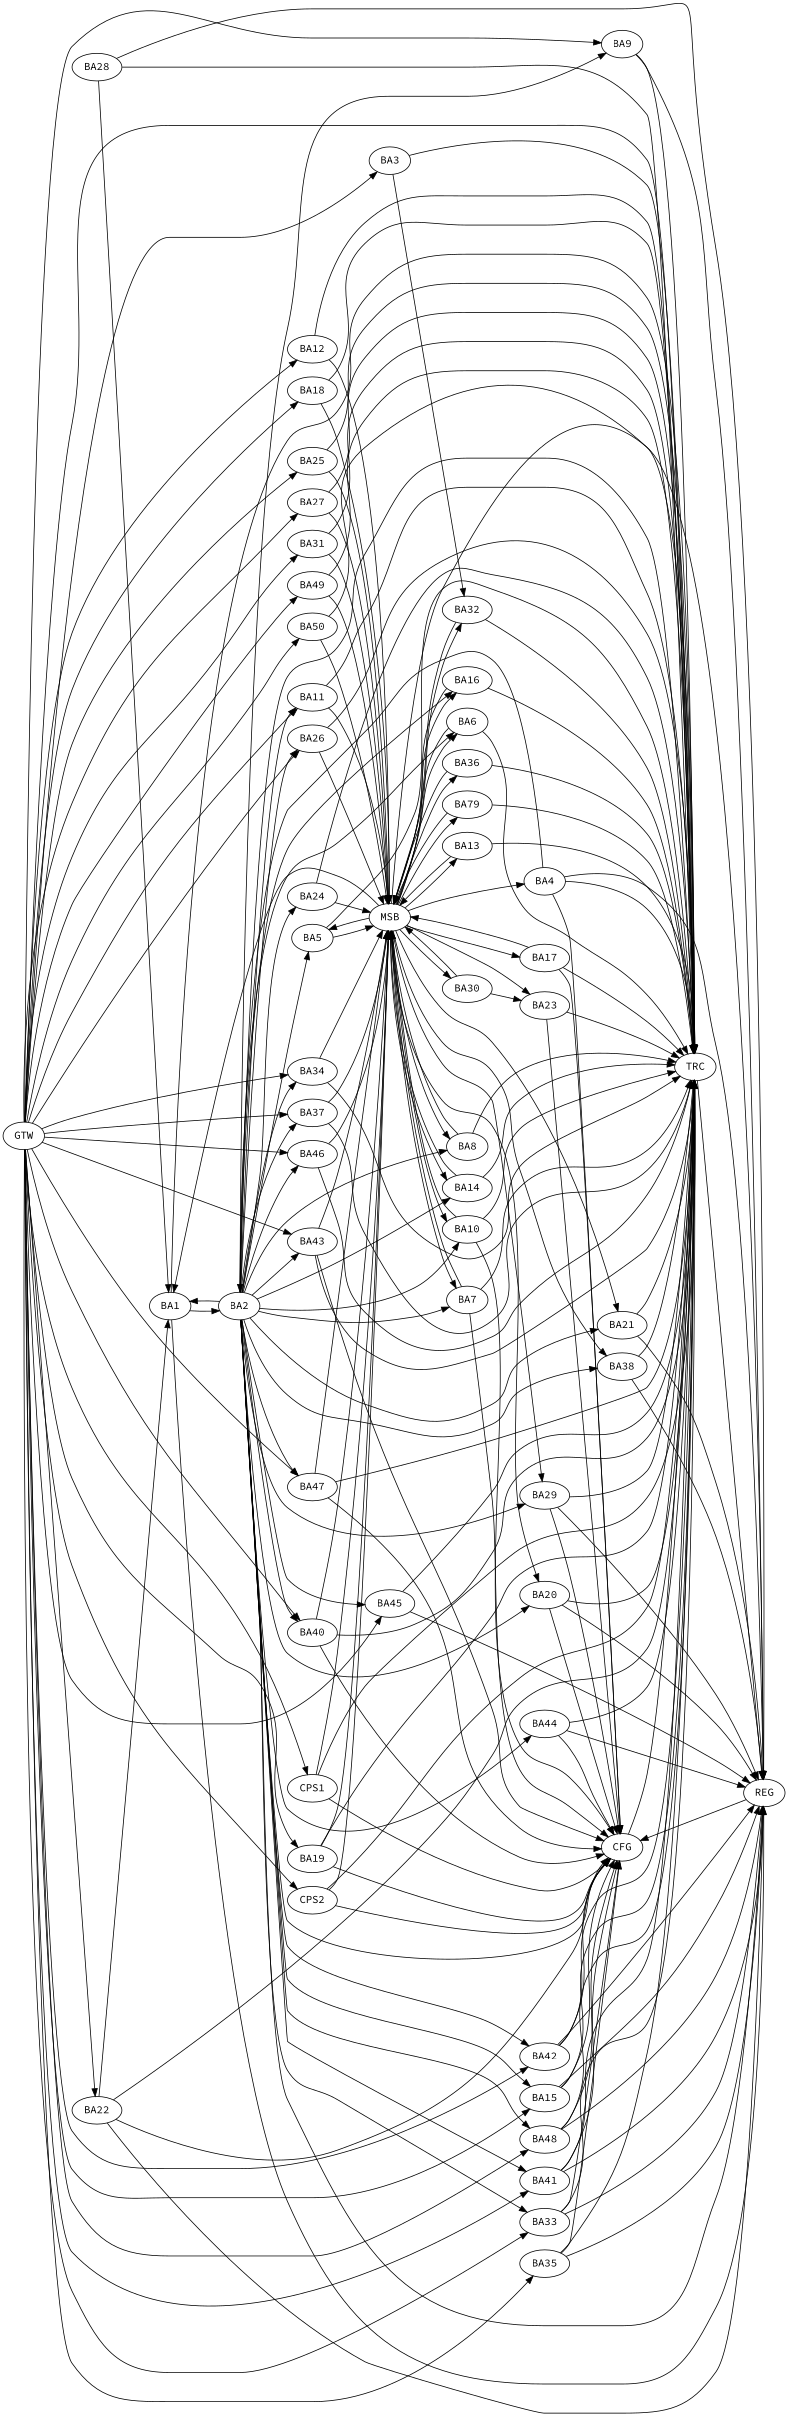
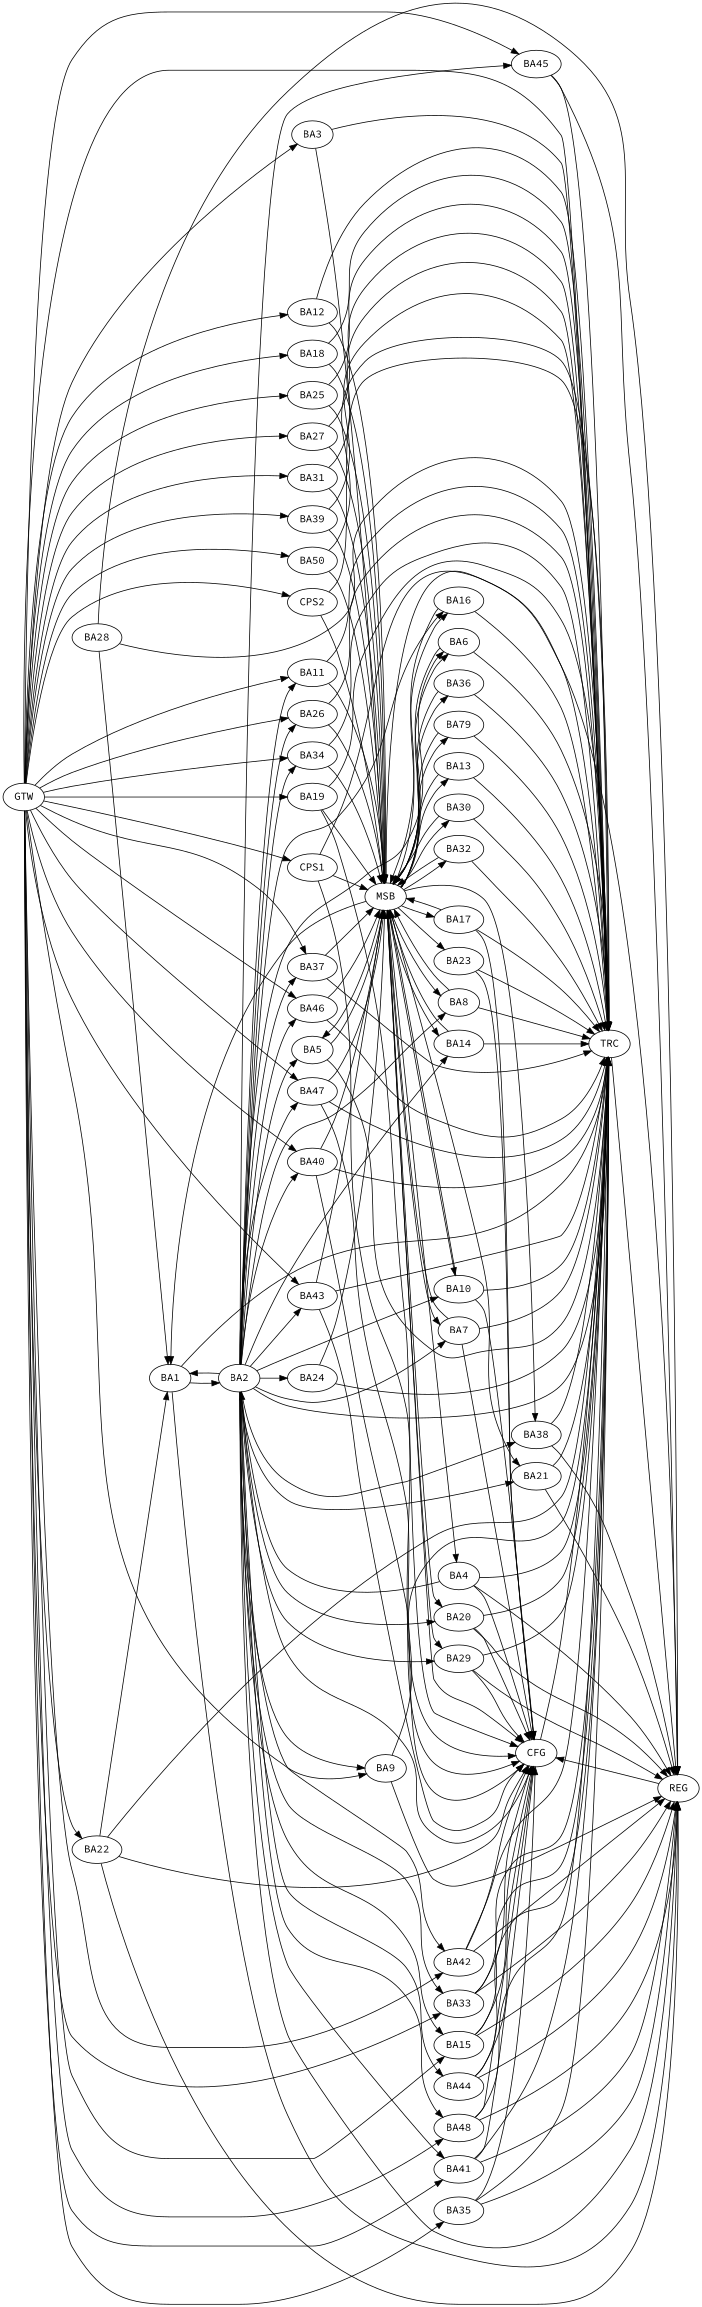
(428, 381) -> (359, 511)
(312, 585) -> (312, 519)
(502, 996) -> (554, 911)
(487, 1932) -> (412, 1346)
